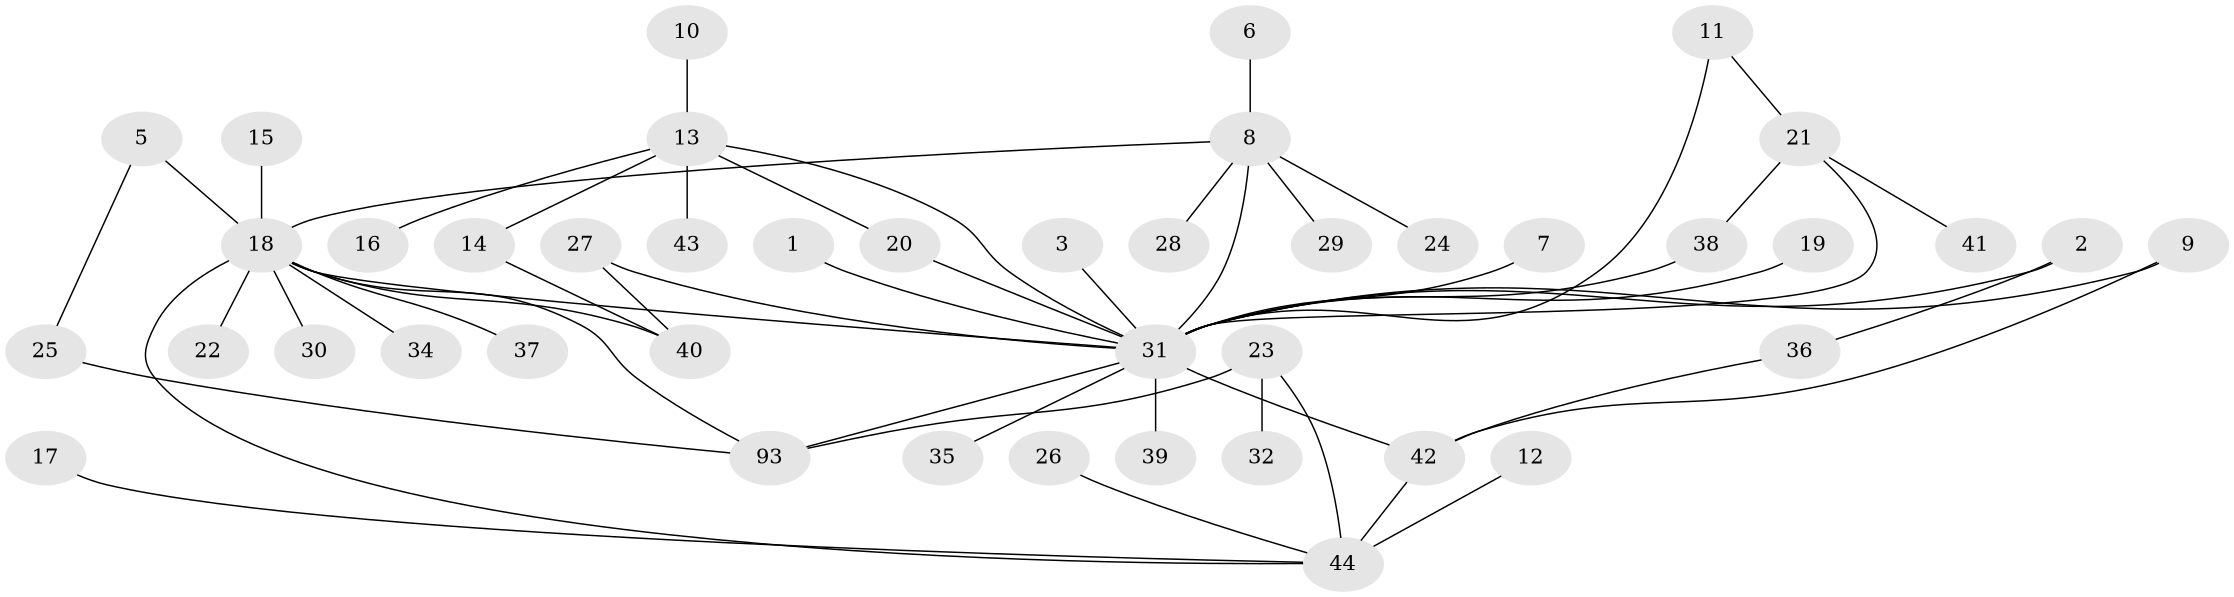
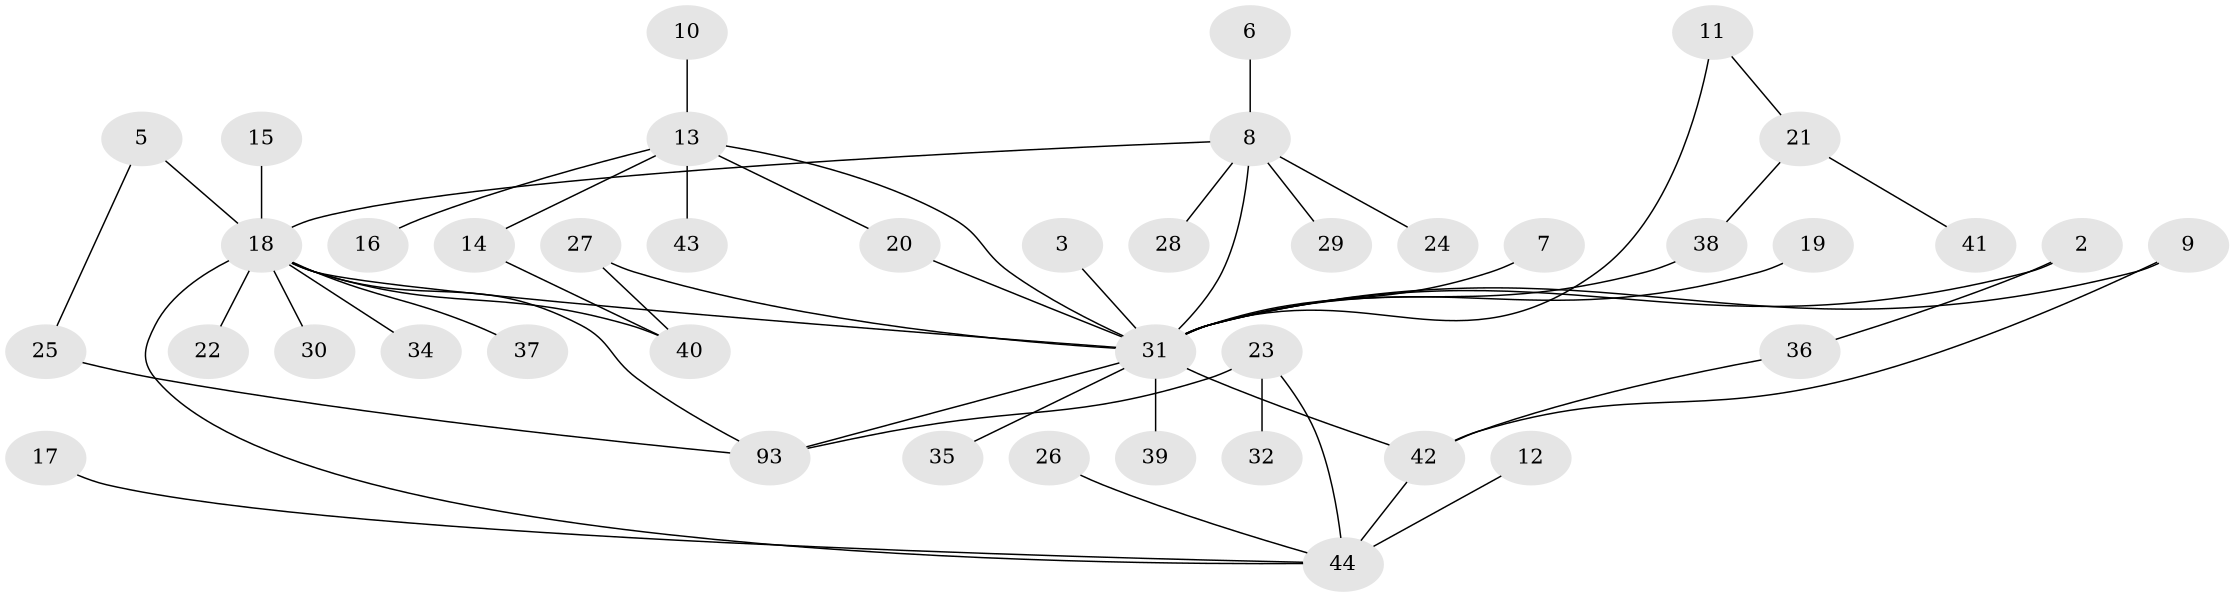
(794, 245) -> none
(1593, 310) -> none
